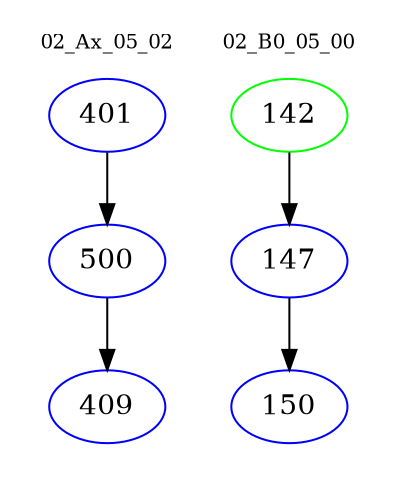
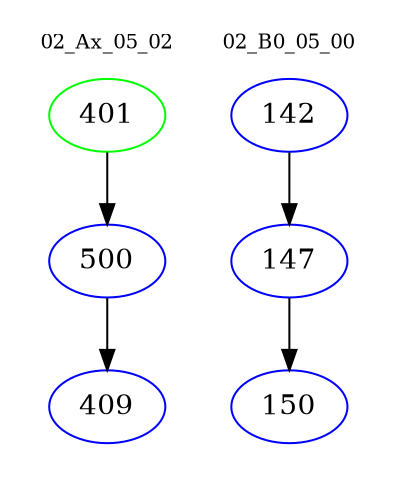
(107, 115) -> (107, 115)
(289, 115) -> (289, 115)
